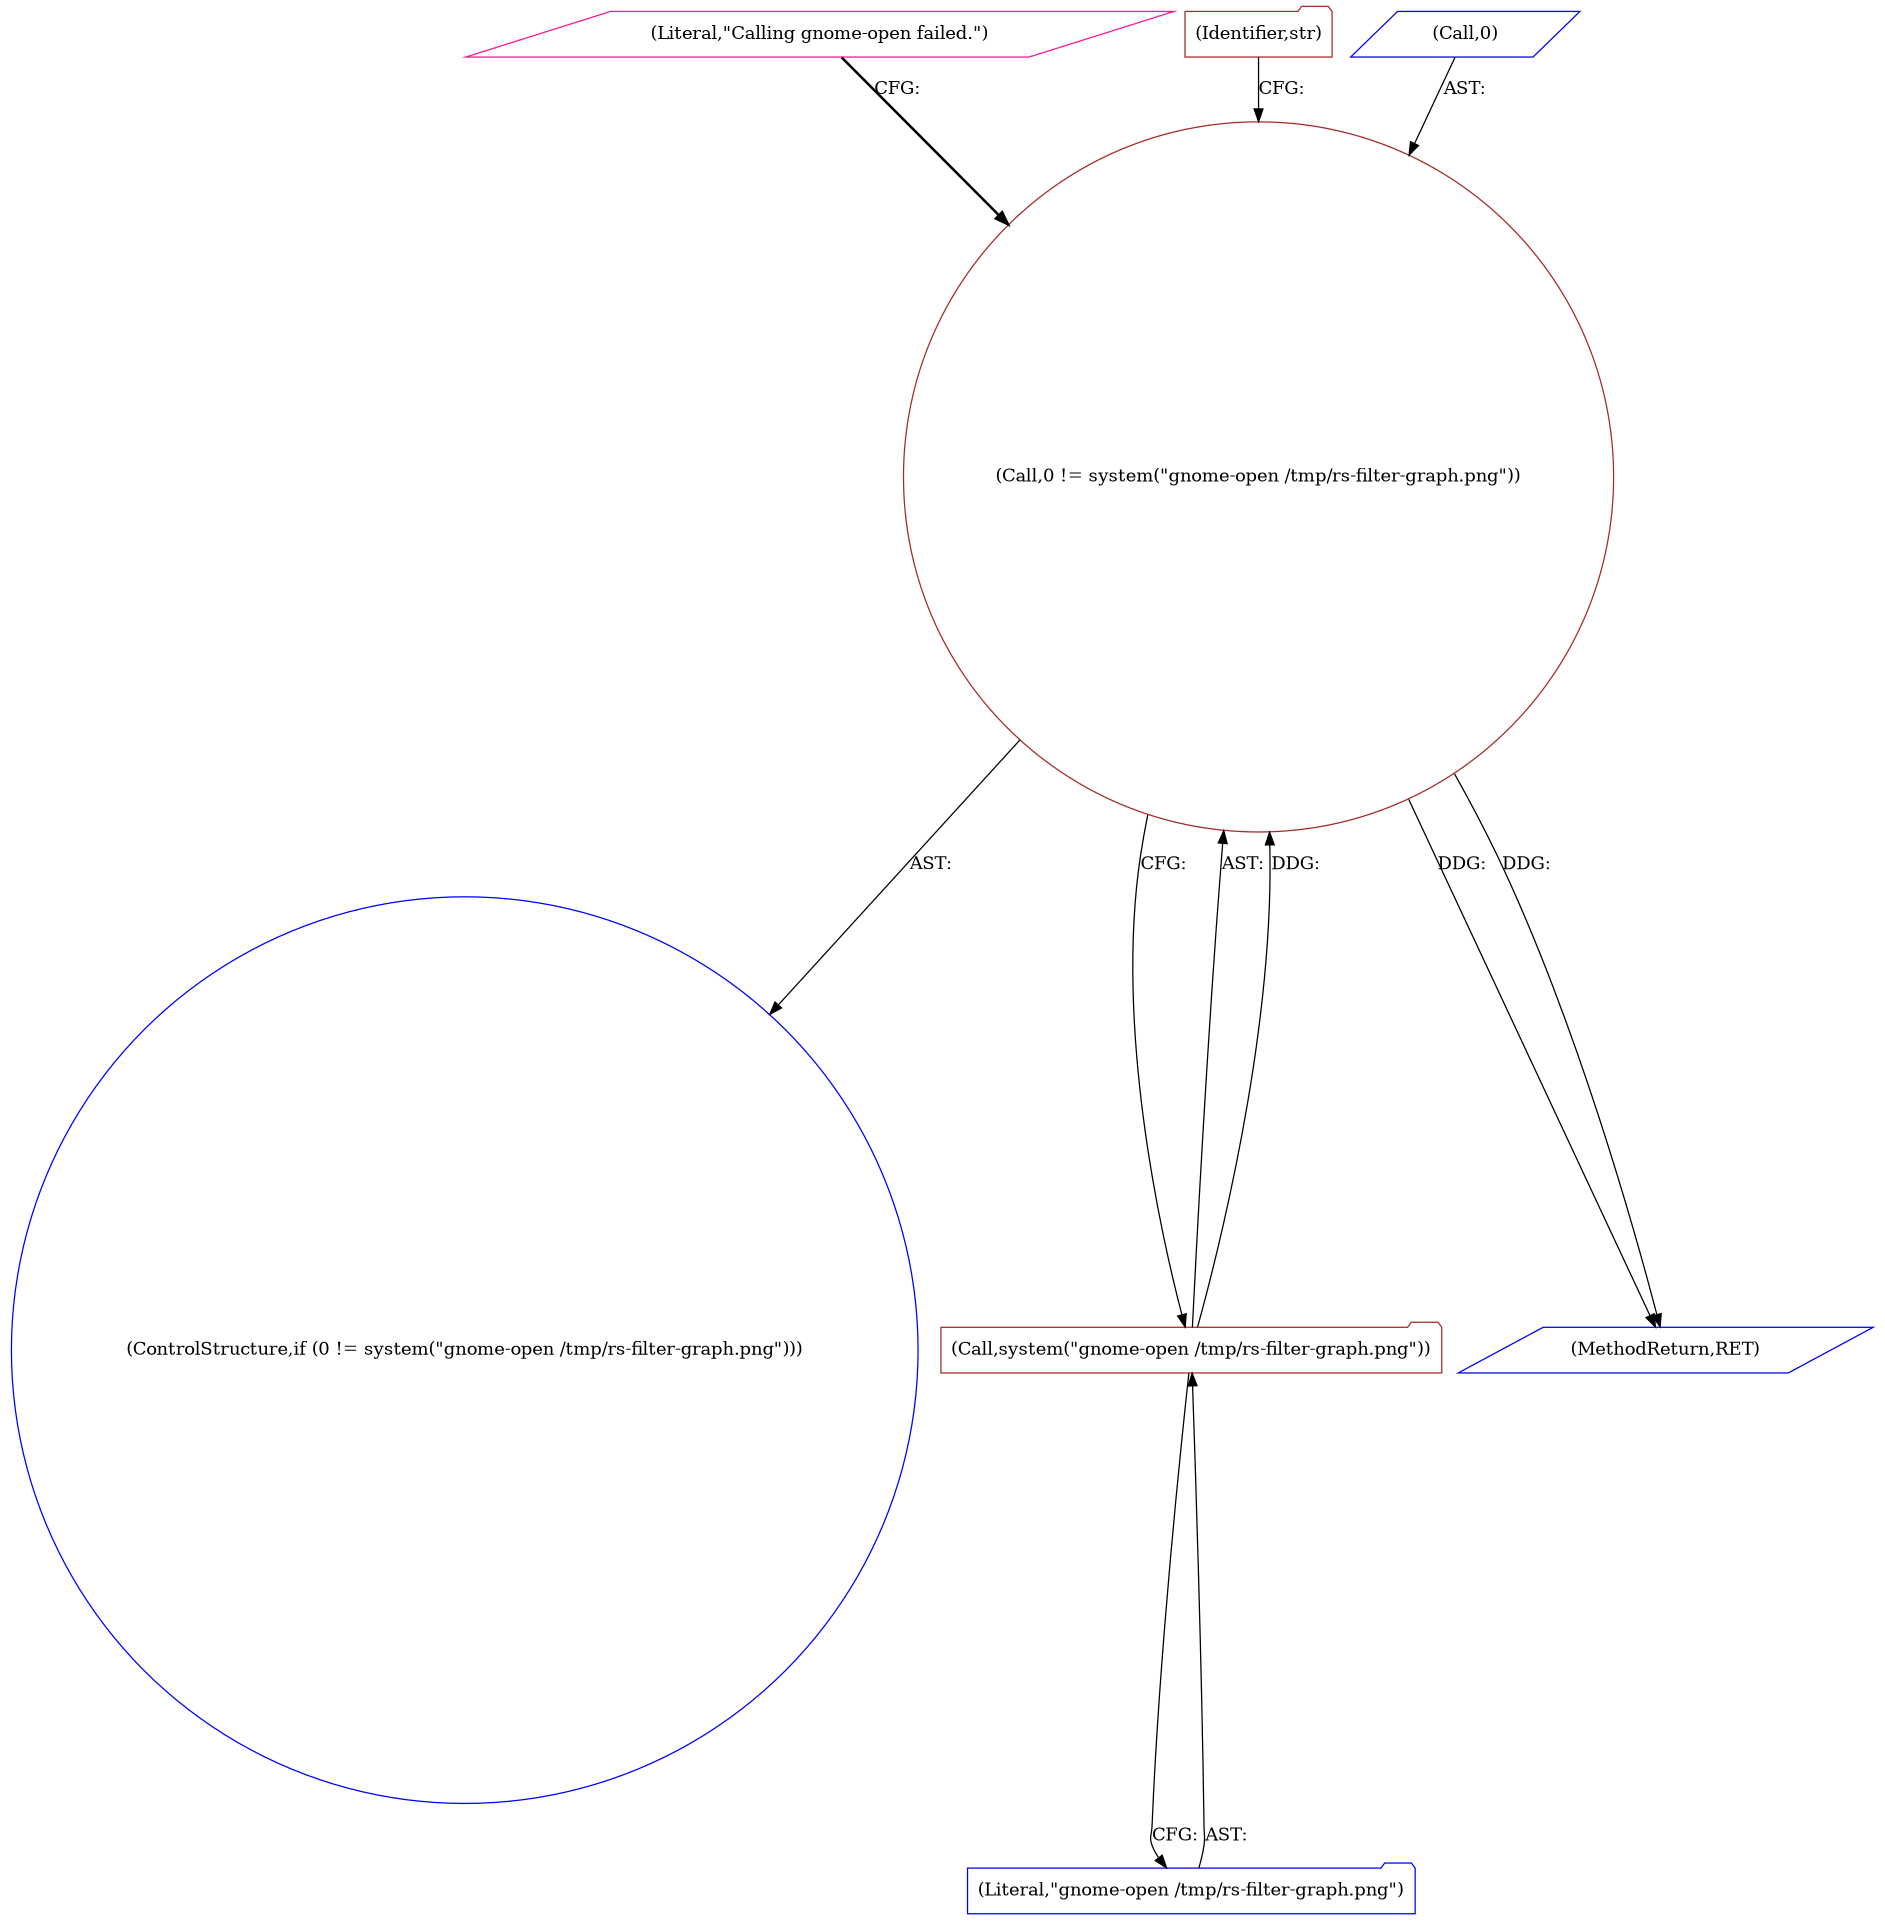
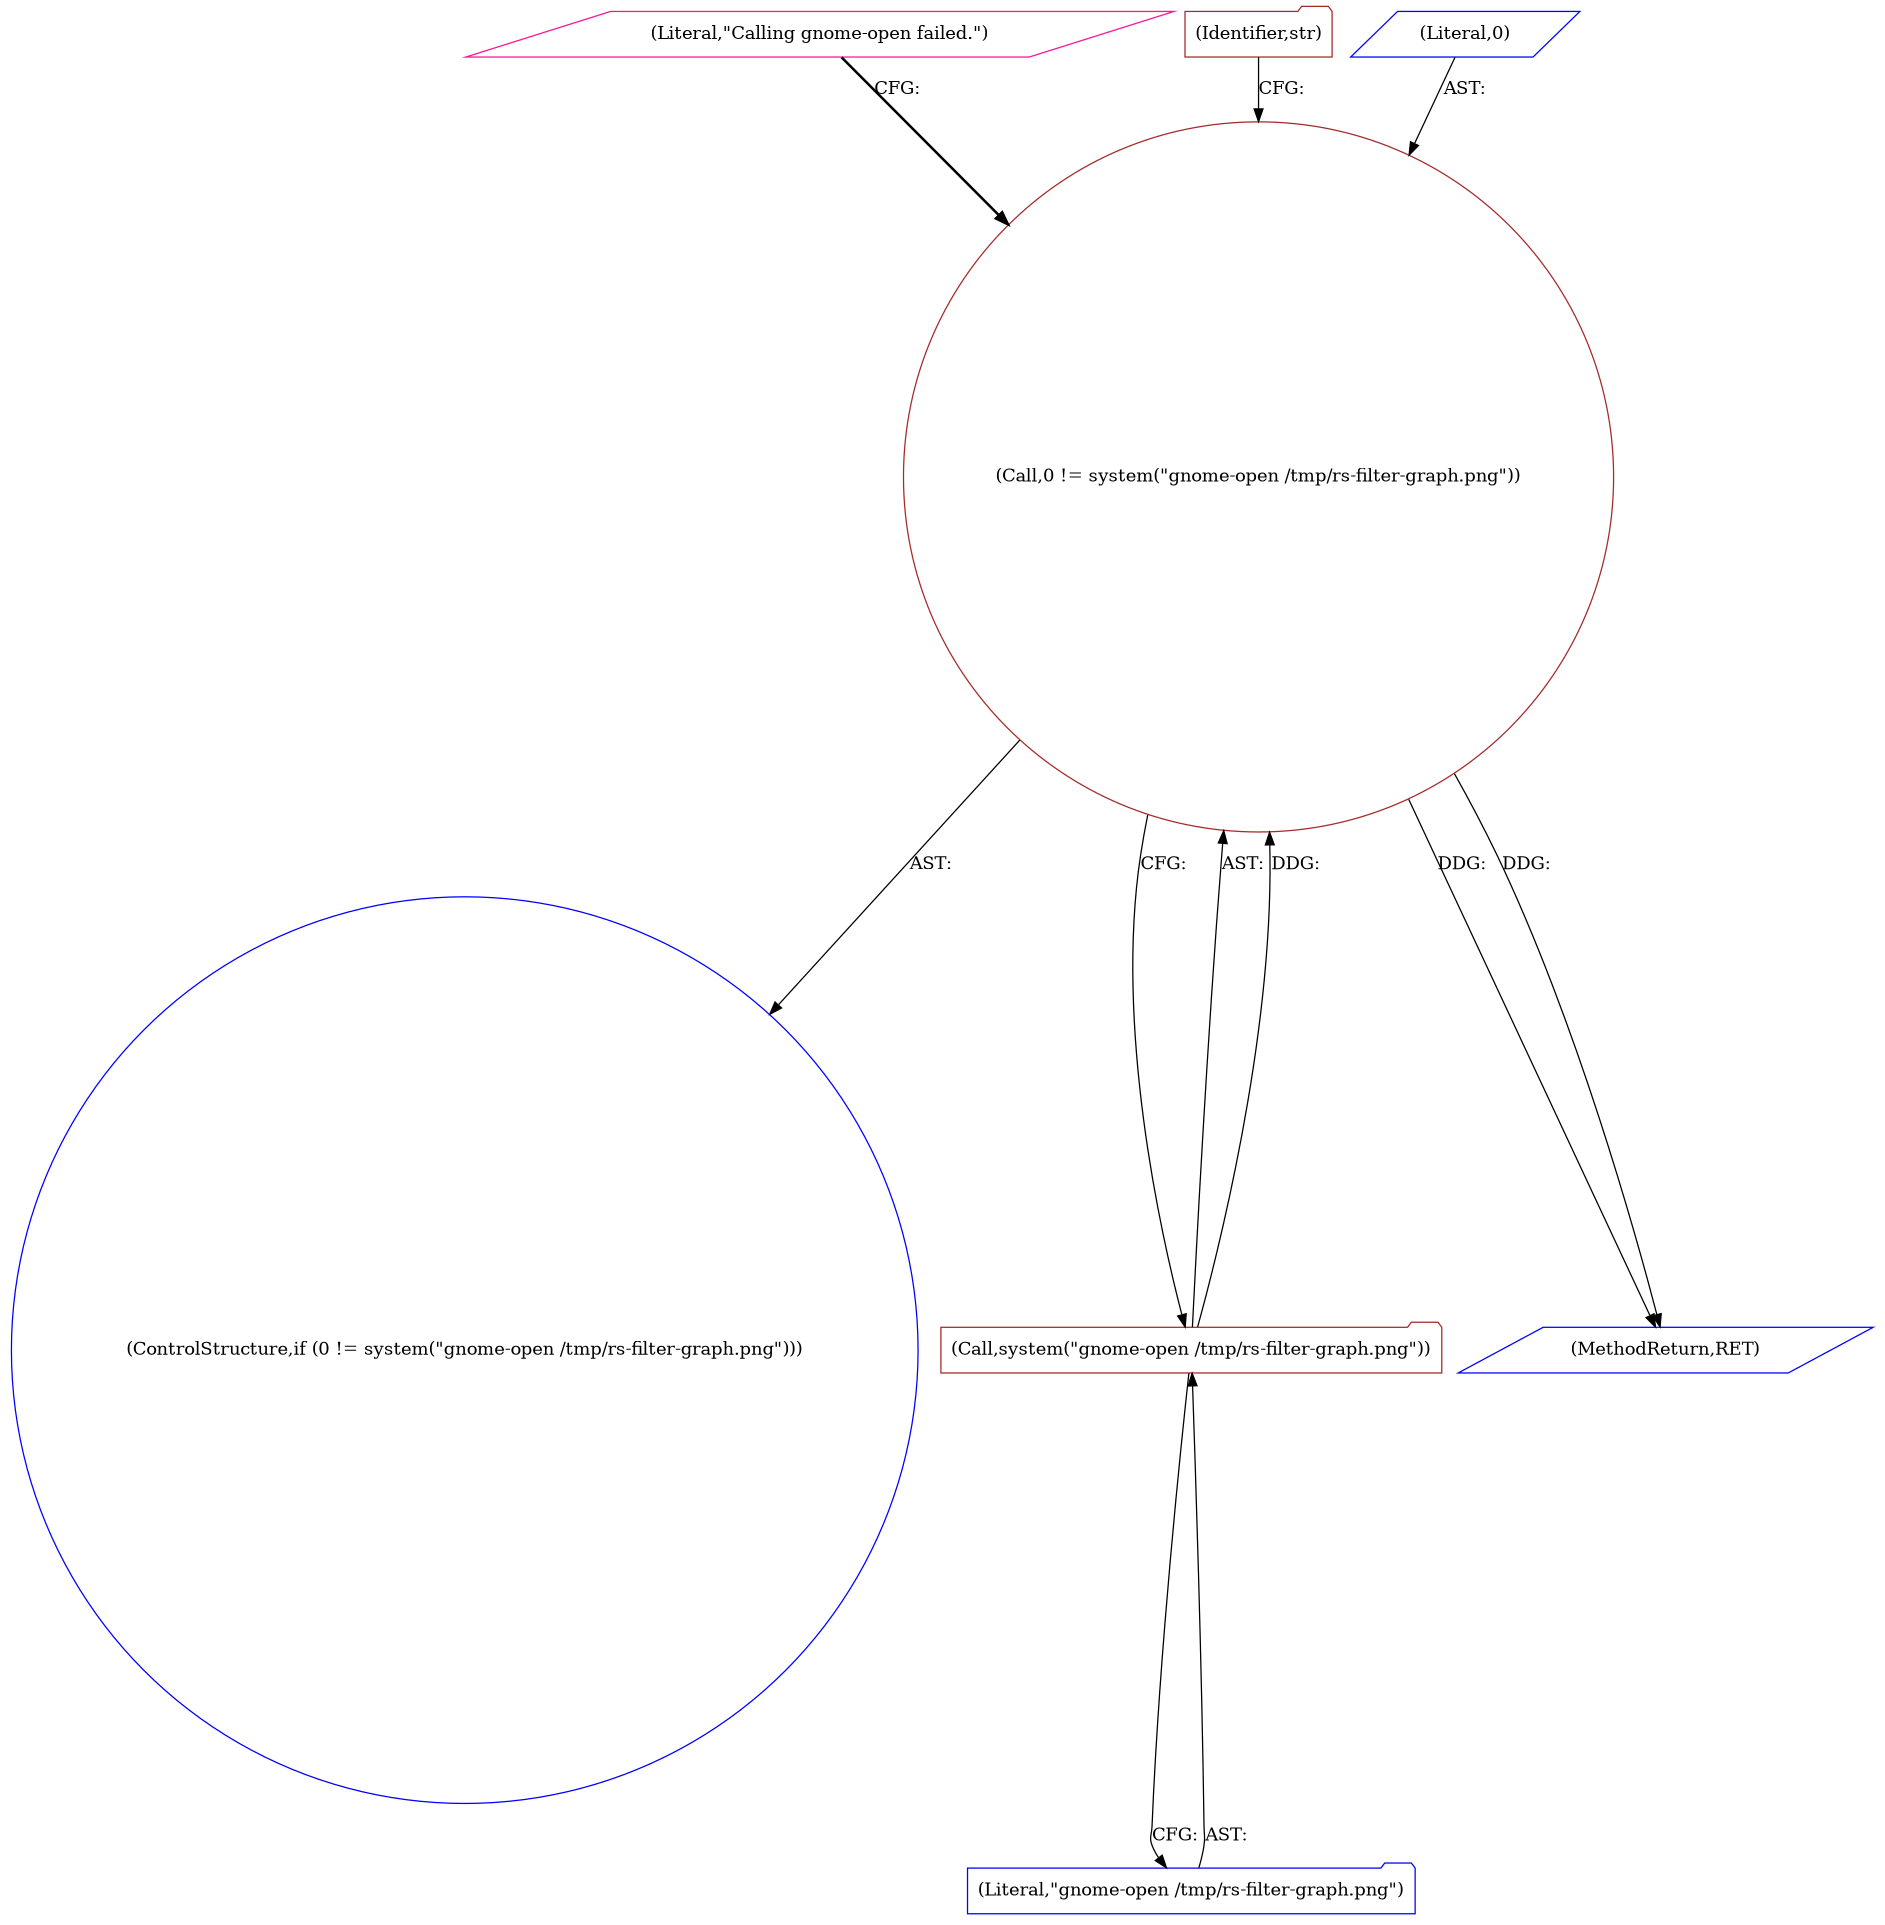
(1465, 34) -> (1465, 34)
